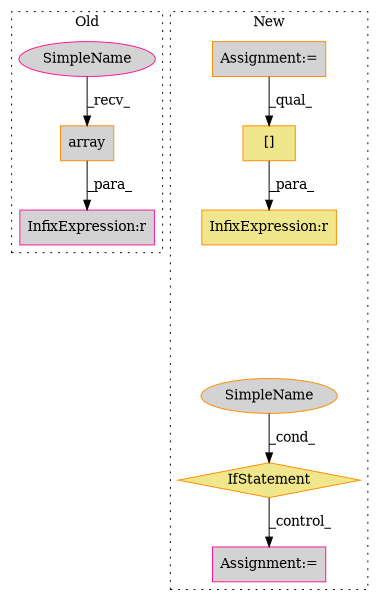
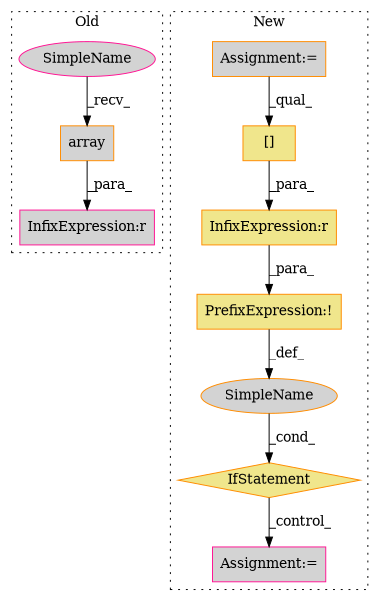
none -> (269, 312)
